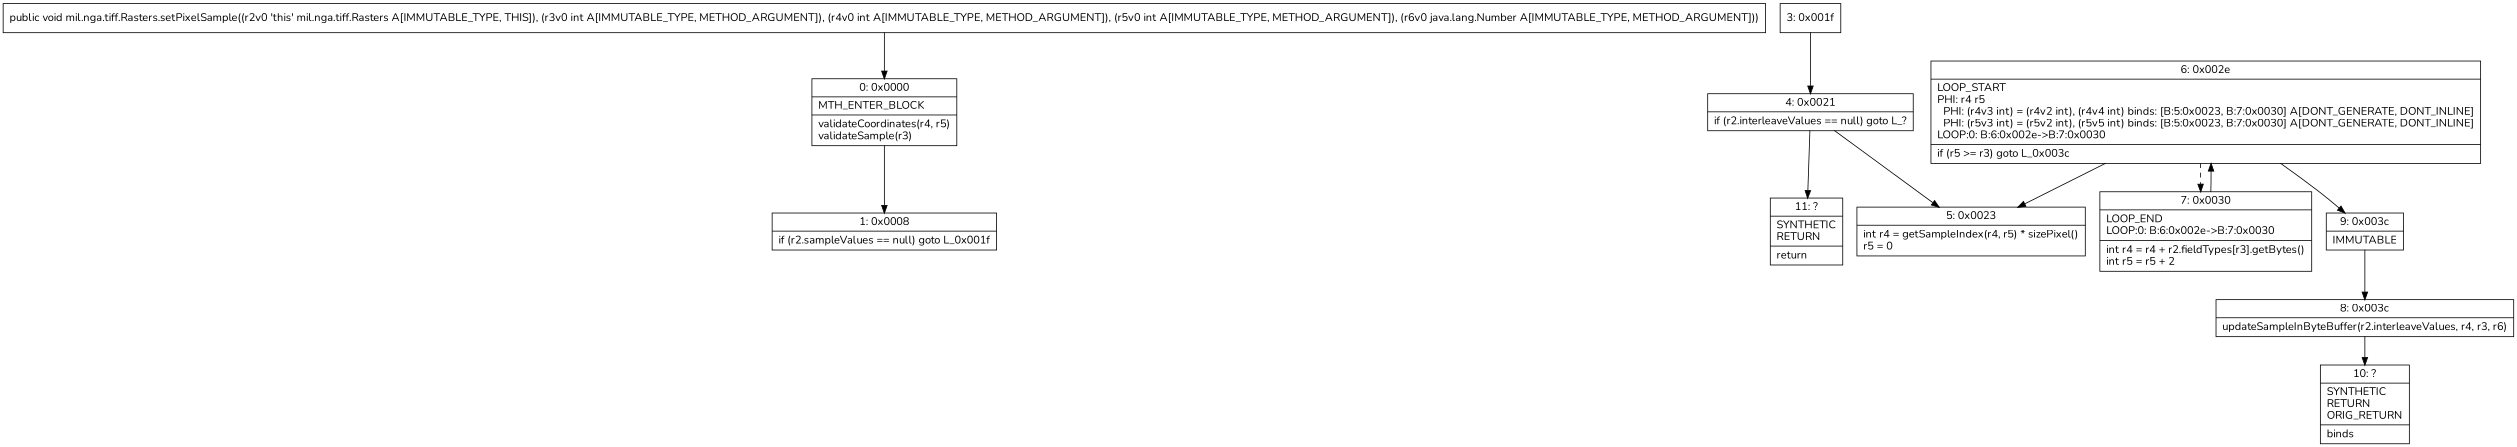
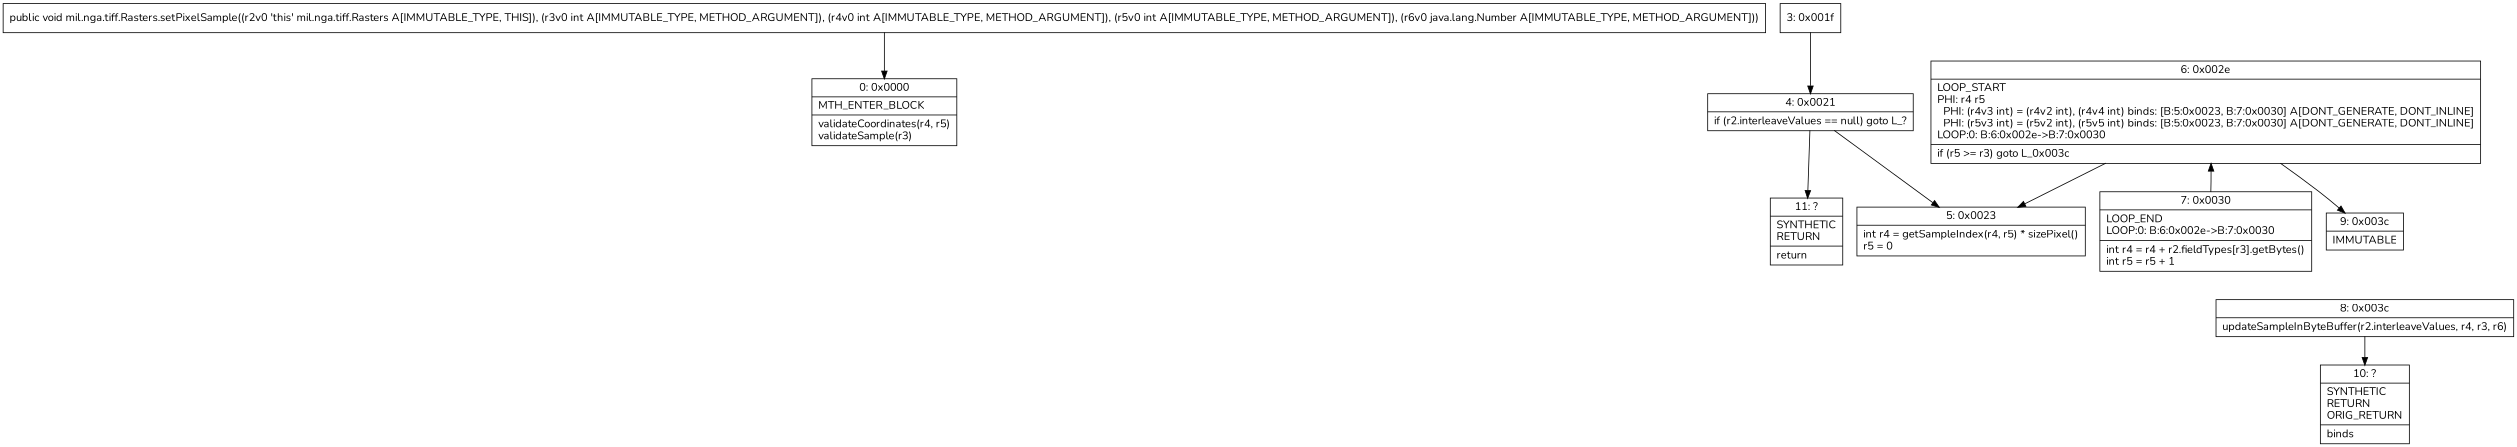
(2200, 174) -> none
(884, 232) -> none
(2141, 261) -> (2141, 261)
(2365, 271) -> none
